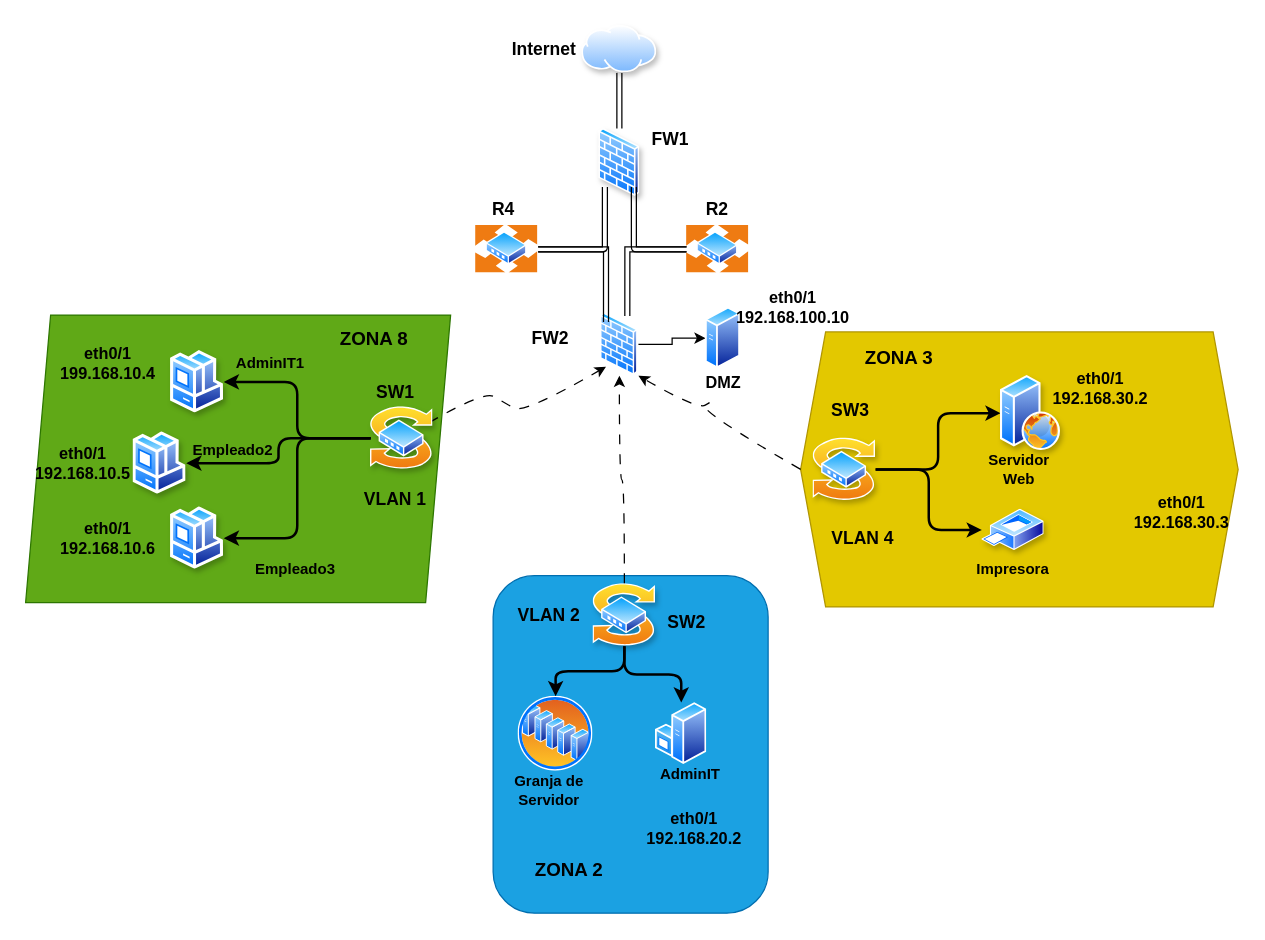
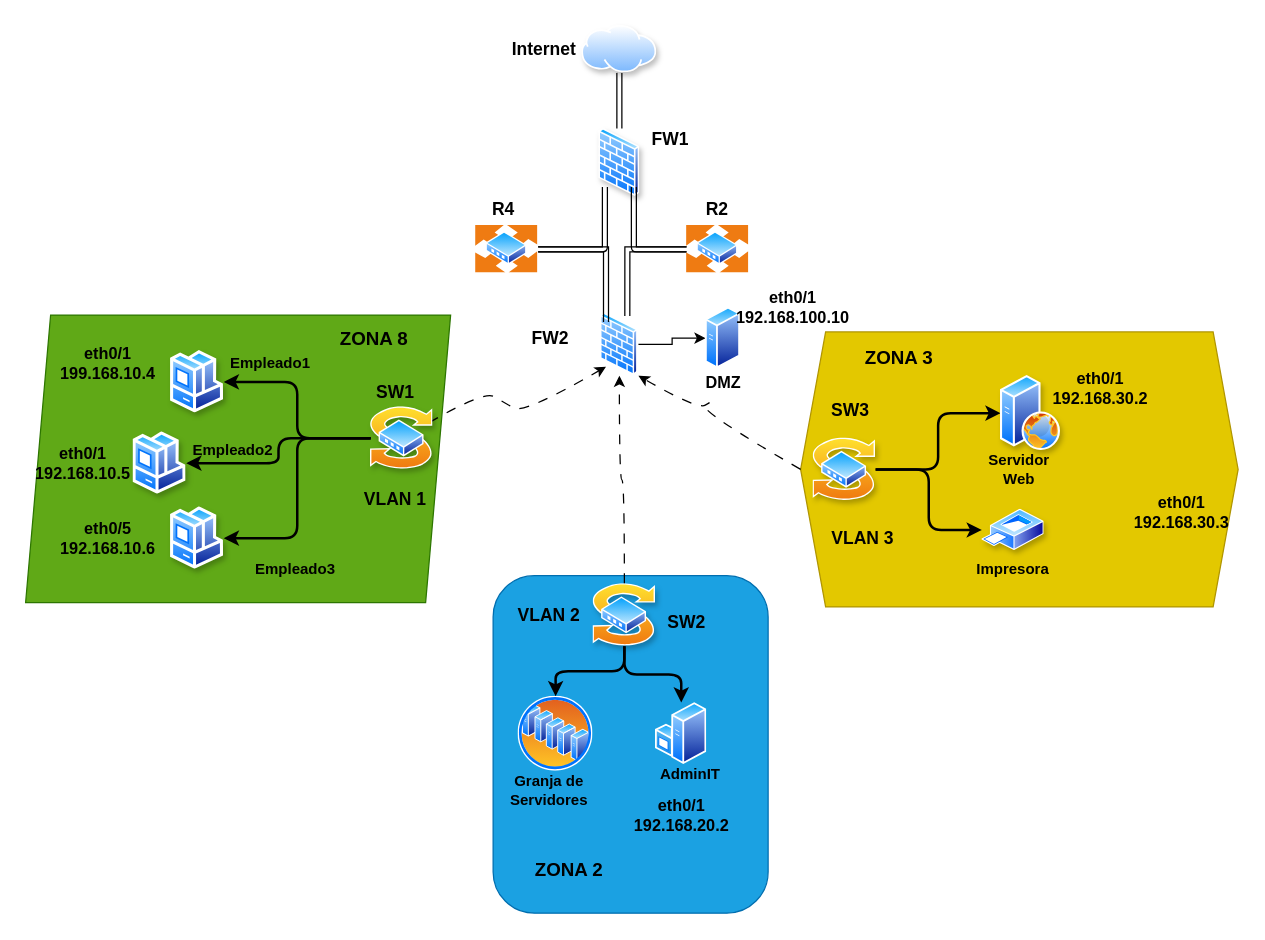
(271, 363) -> (271, 363)
(108, 538) -> (108, 538)
(863, 538) -> (863, 538)
(549, 791) -> (549, 791)
(694, 828) -> (681, 815)
